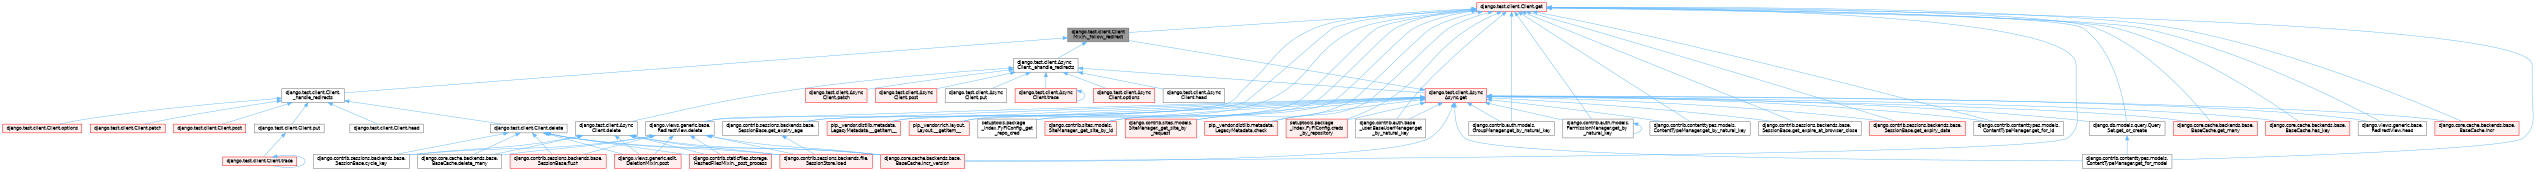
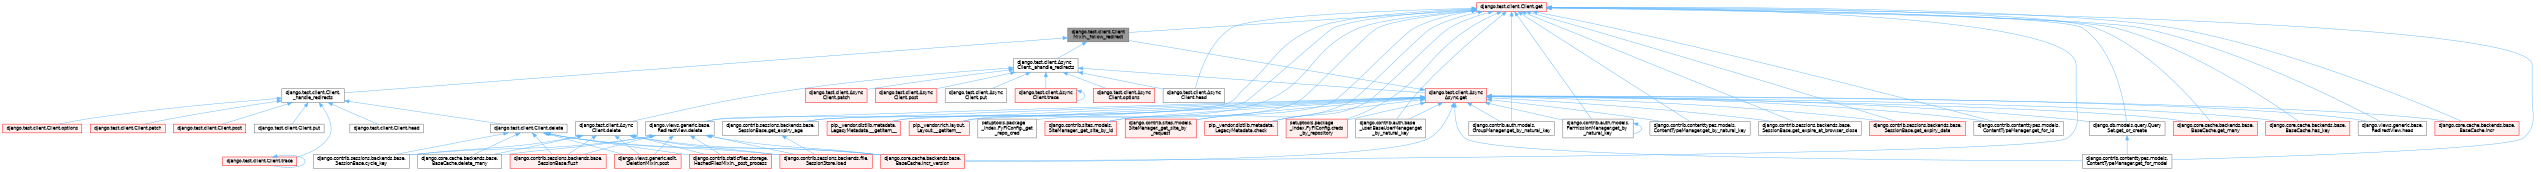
(1325, 94) -> (1315, 15)
(273, 147) -> (327, 139)
none -> (575, 150)
